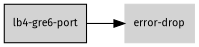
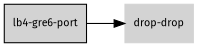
(160, 23) -> (159, 23)
